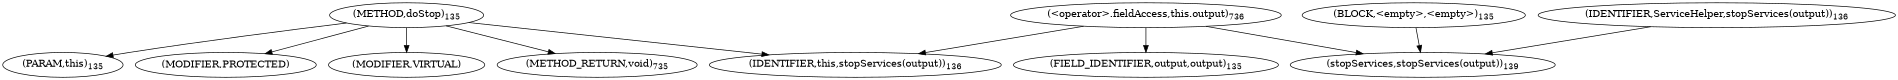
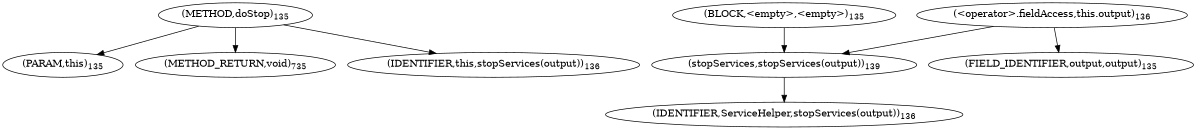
(1237, 14) -> (1143, 14)
(1005, 39) -> none
(1571, 40) -> (784, 86)
(226, 65) -> none
(407, 65) -> none
